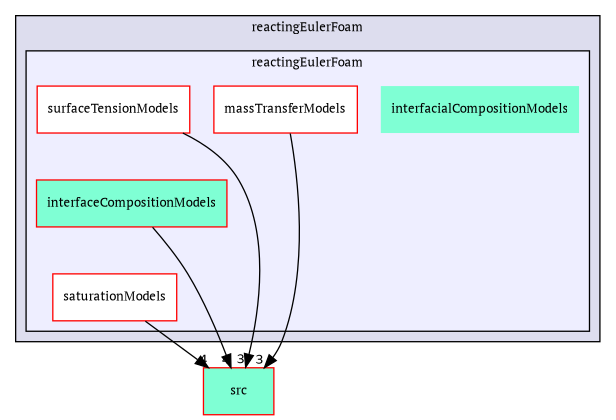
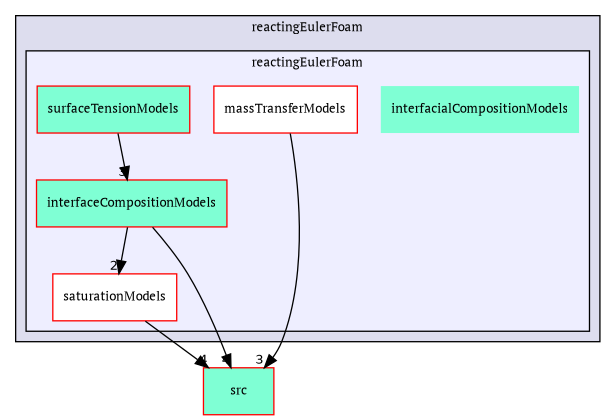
(113, 110) -> (113, 110)
(256, 229) -> (121, 150)
none -> (124, 244)
